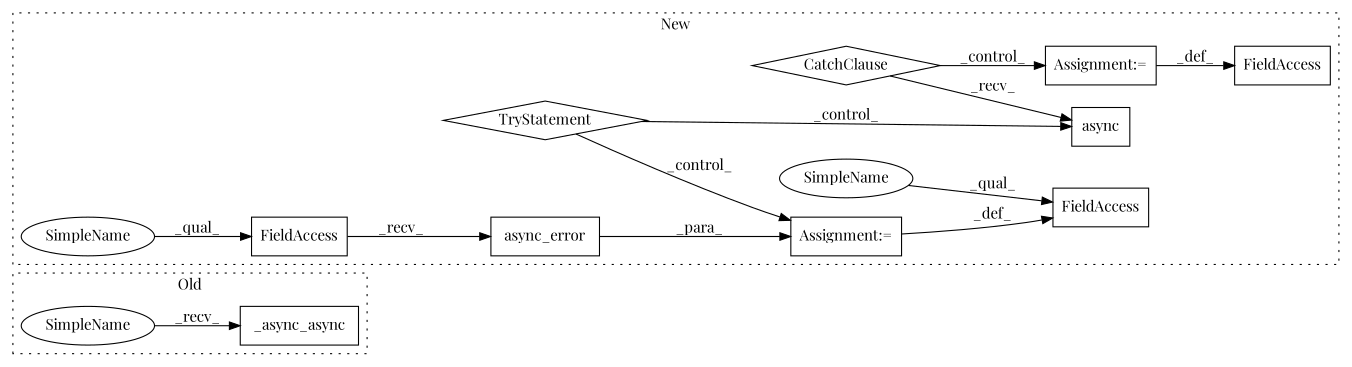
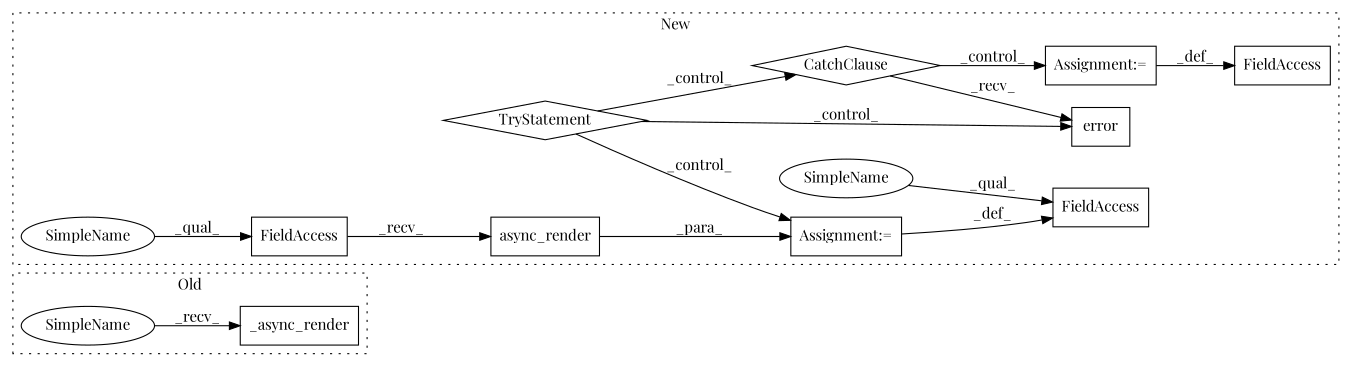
none -> (691, 94)
(1101, 127) -> (1101, 127)
(545, 237) -> (545, 237)
(299, 326) -> (299, 326)
